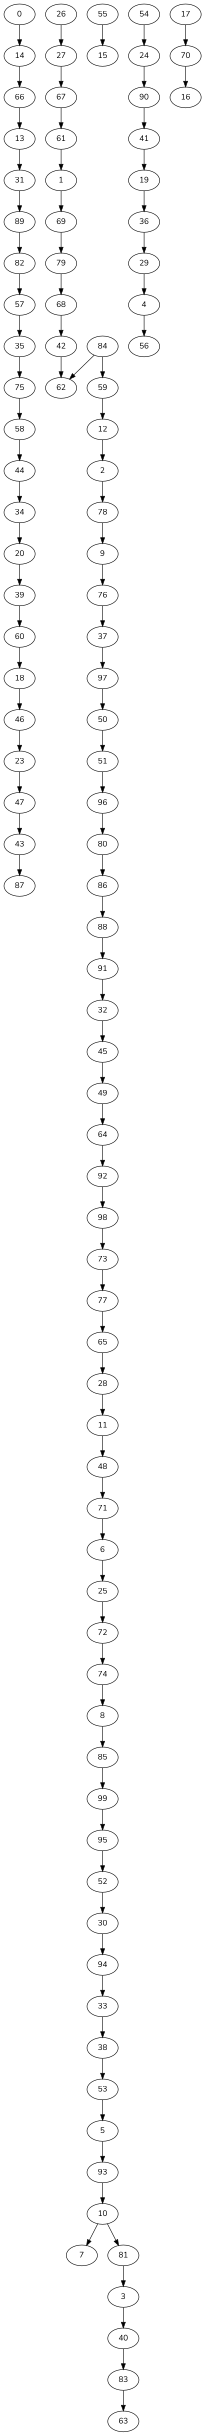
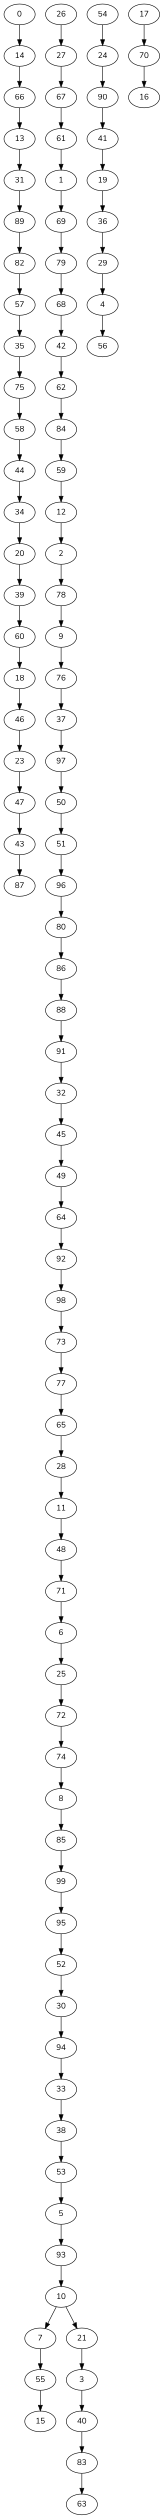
(84, 365) -> (61, 406)
(123, 2255) -> (82, 2338)
none -> (40, 2356)
